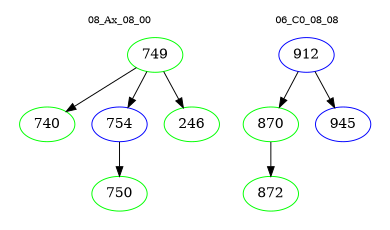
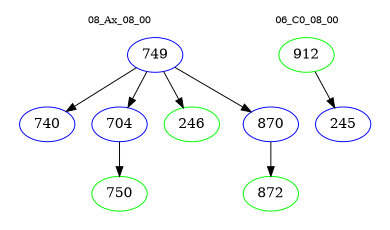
(307, 21) -> (307, 21)
(155, 55) -> (155, 55)
(307, 55) -> (307, 55)
(291, 85) -> (209, 87)
(47, 124) -> (47, 124)
(120, 124) -> (120, 124)
(271, 124) -> (271, 124)
(343, 124) -> (343, 124)
